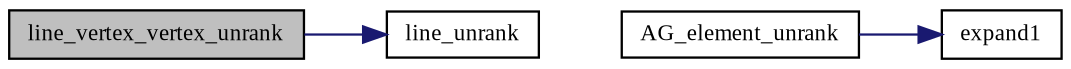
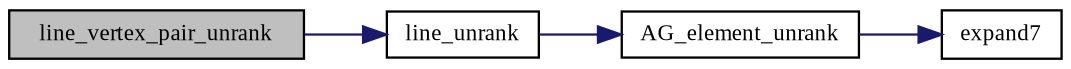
(157, 35) -> (157, 35)
none -> (568, 35)
(1002, 35) -> (1002, 35)
